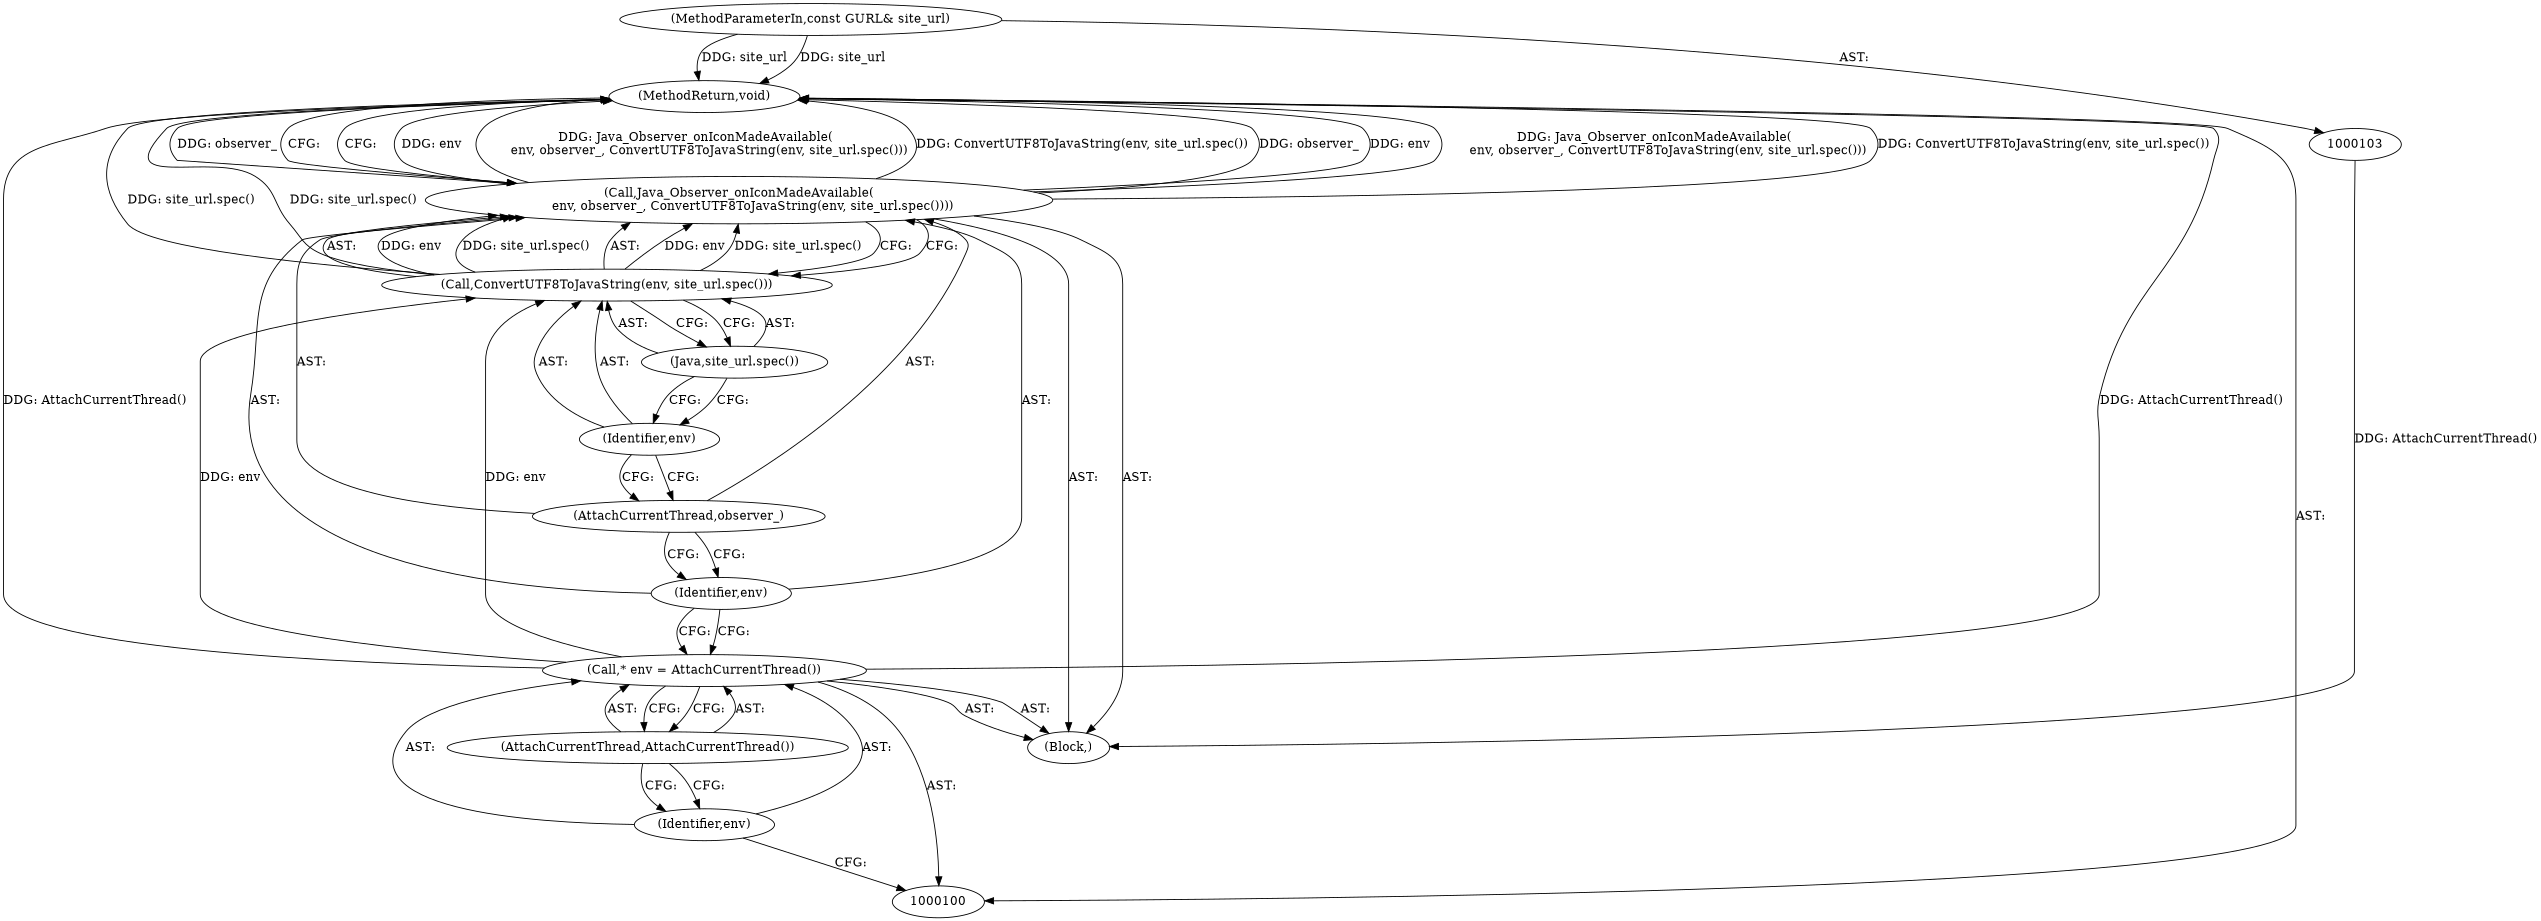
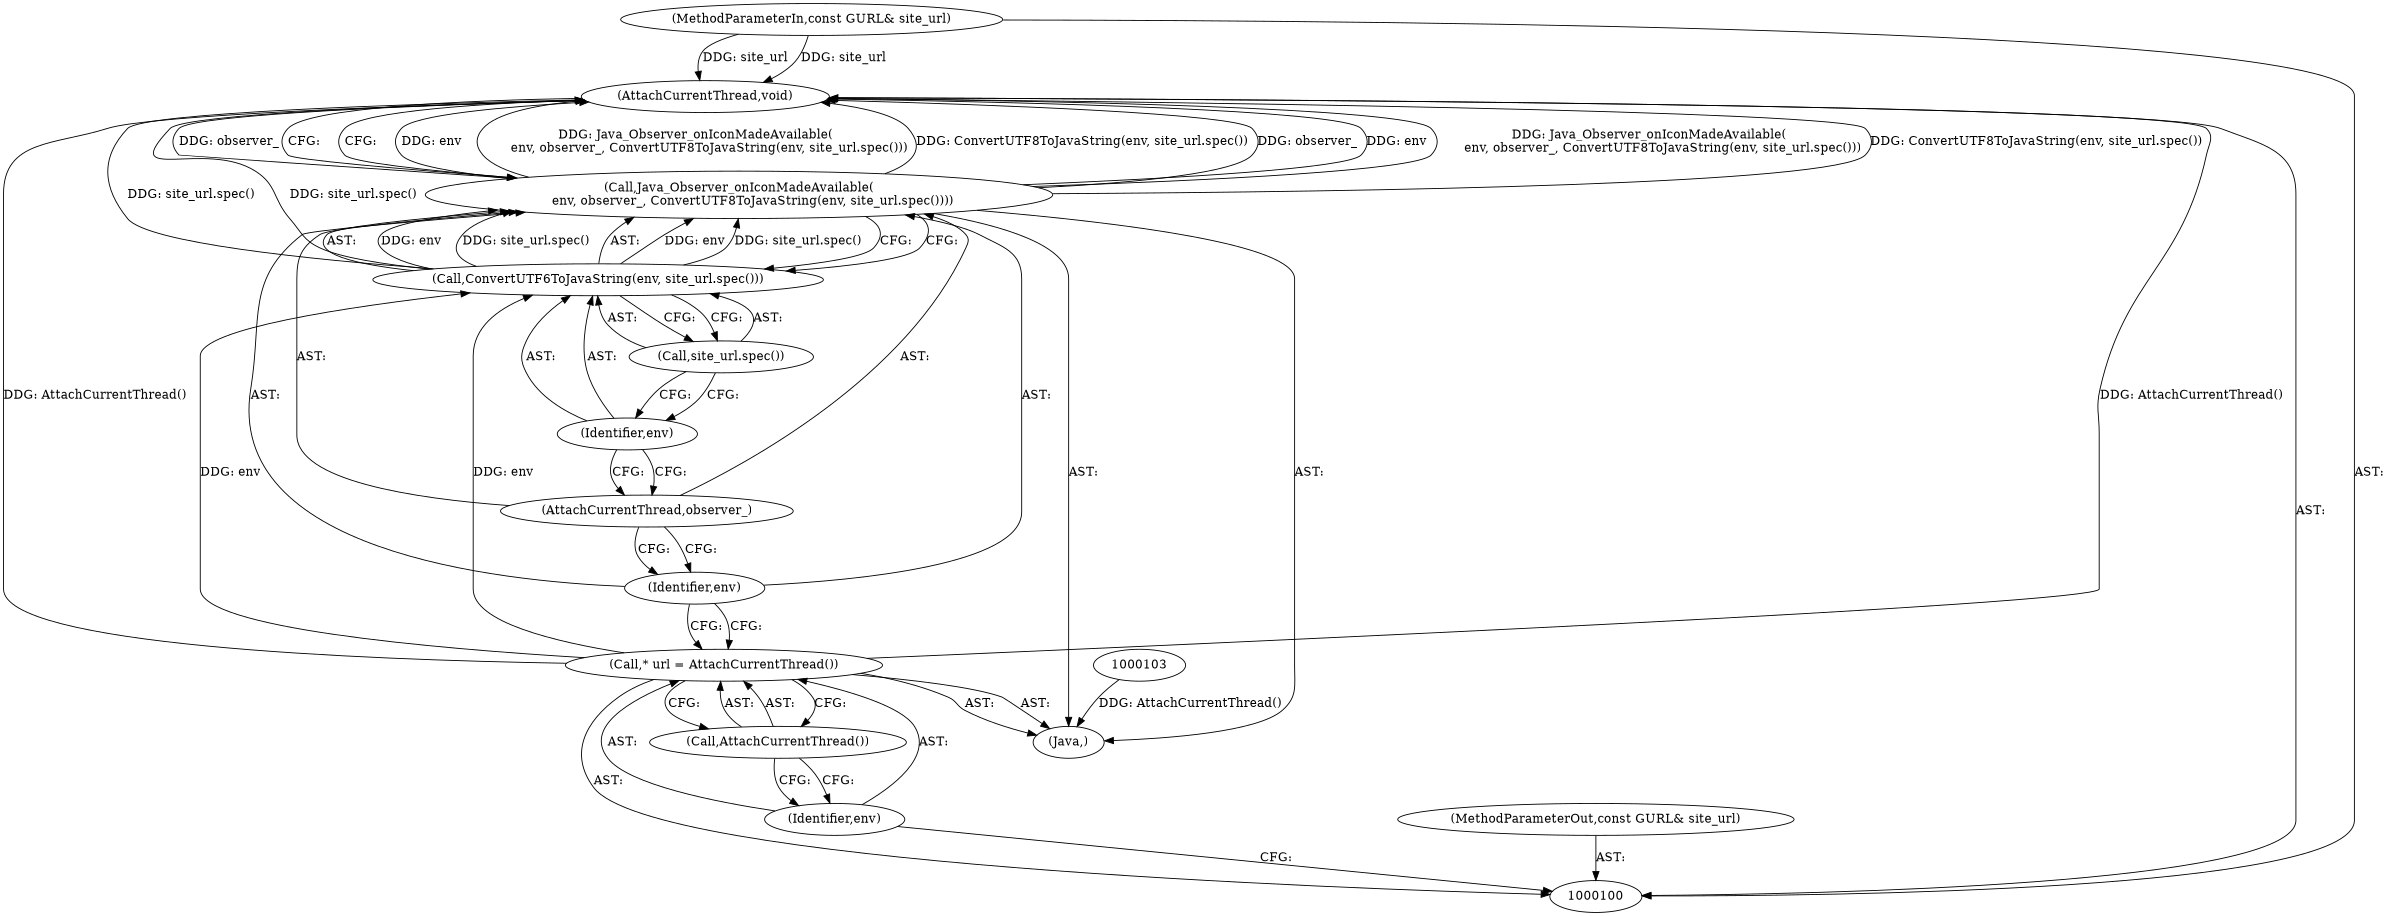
(1661, 49) -> (2354, 137)
(704, 97) -> (705, 97)
(607, 285) -> (598, 280)
(735, 362) -> (721, 357)
(704, 671) -> (724, 665)
(648, 748) -> (778, 742)
(1069, 748) -> (1069, 742)
none -> (1596, 819)
